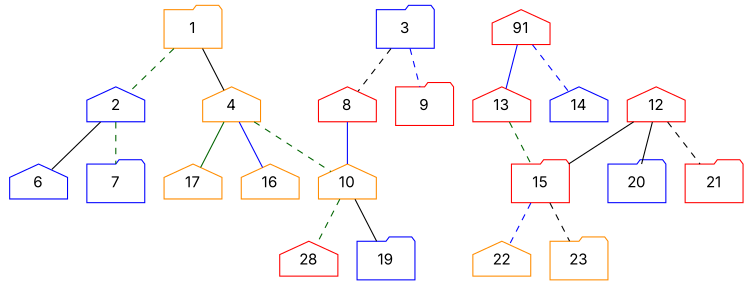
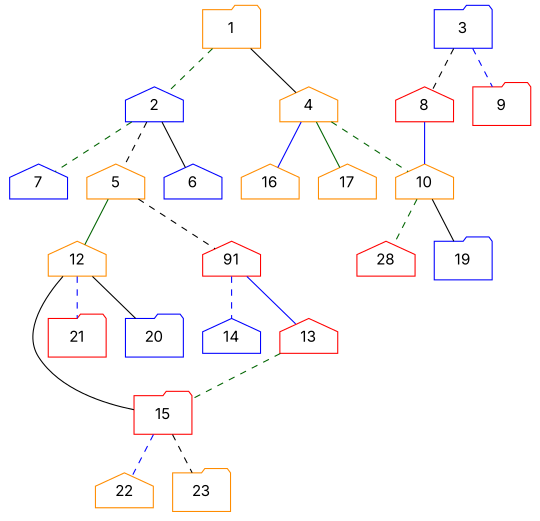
(656, 106) -> (77, 261)
(684, 143) -> (77, 297)
(116, 183) -> (39, 183)
none -> (116, 183)
